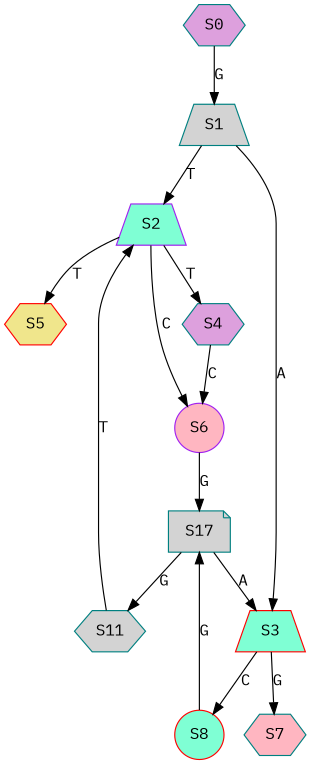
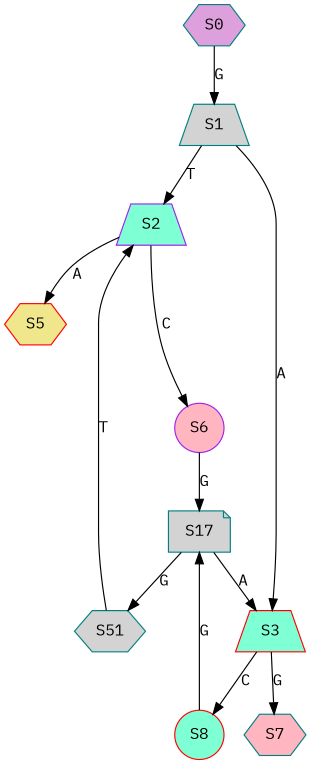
(77, 274) -> (77, 274)
(213, 324) -> none
(110, 631) -> (110, 631)
